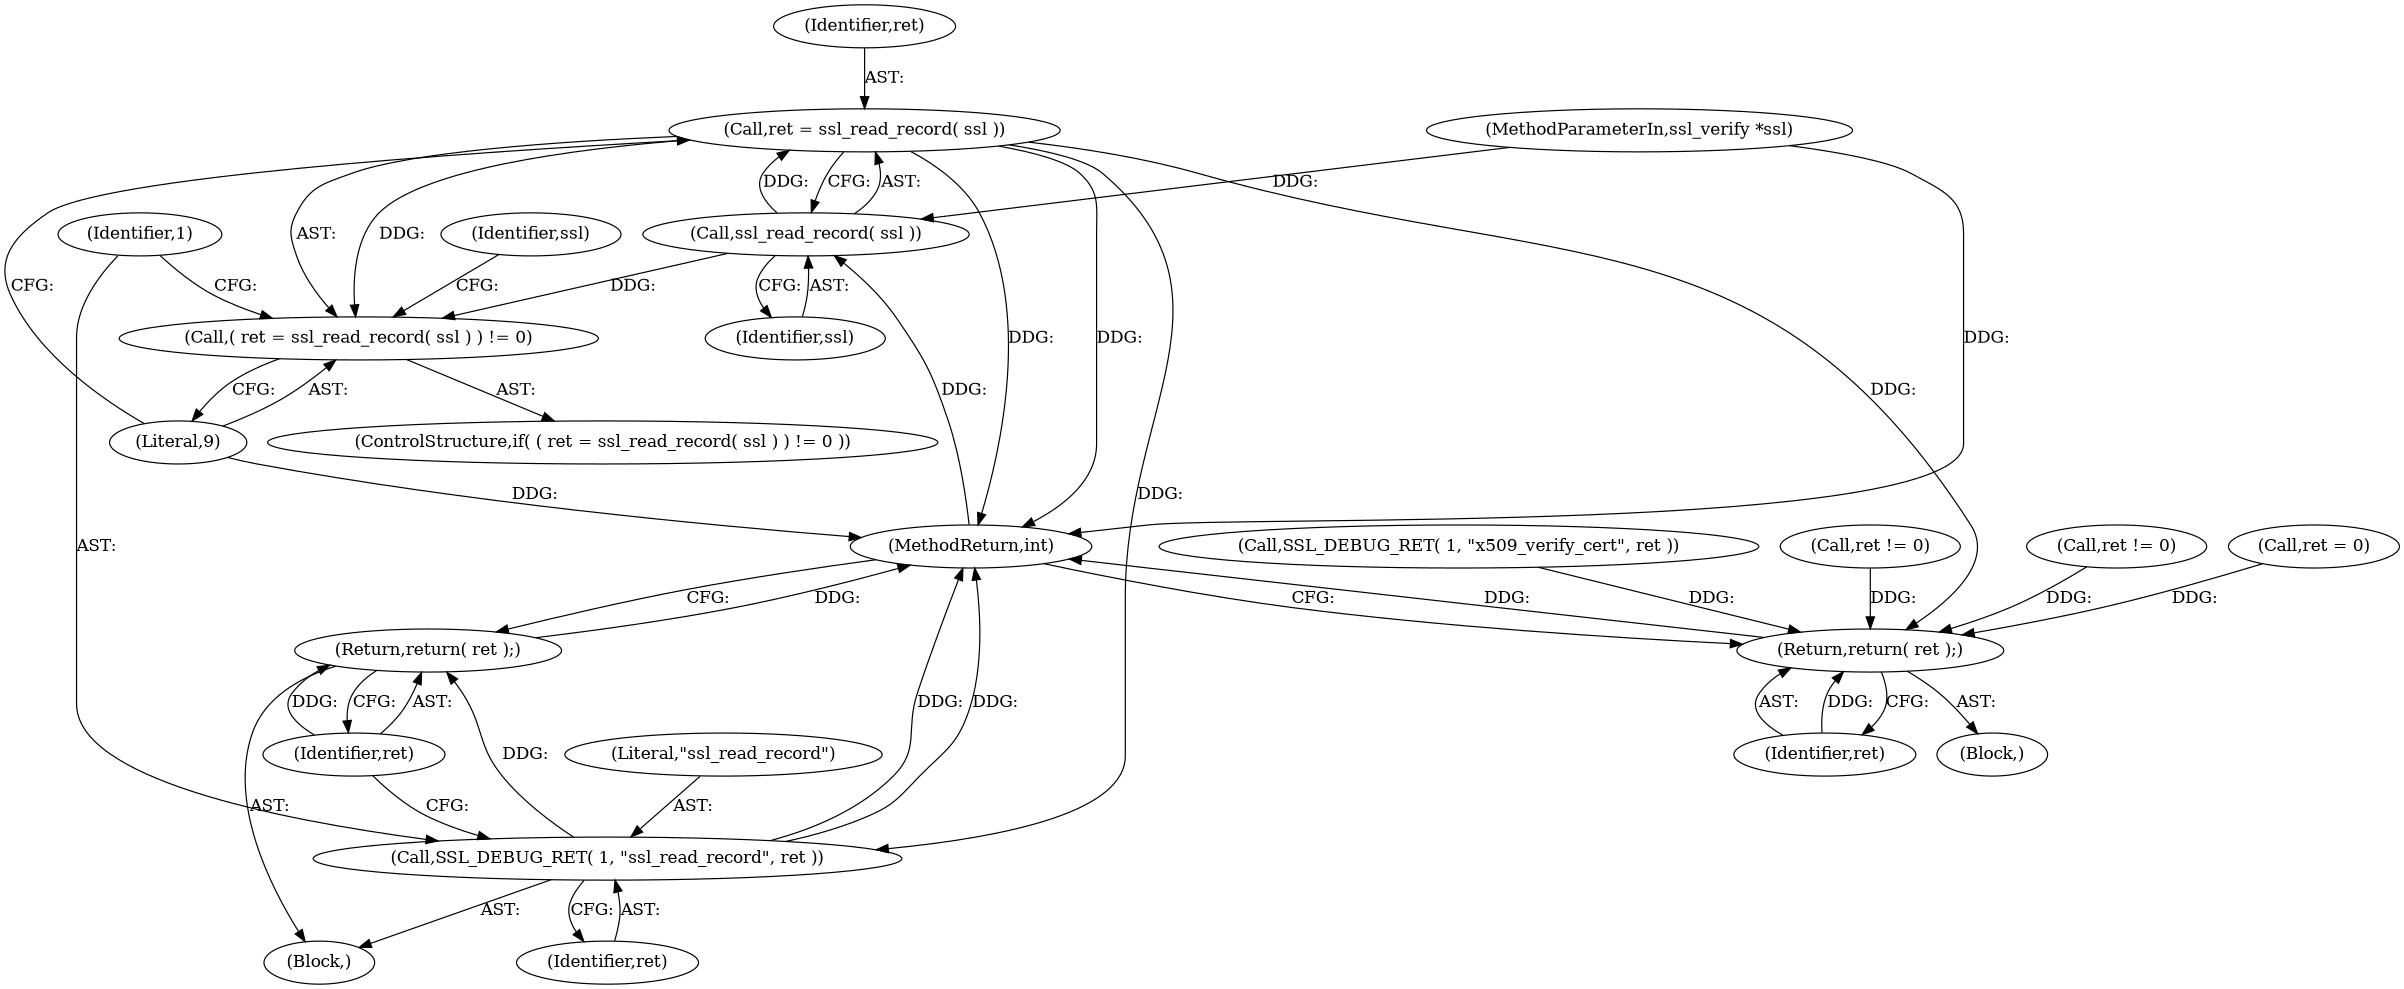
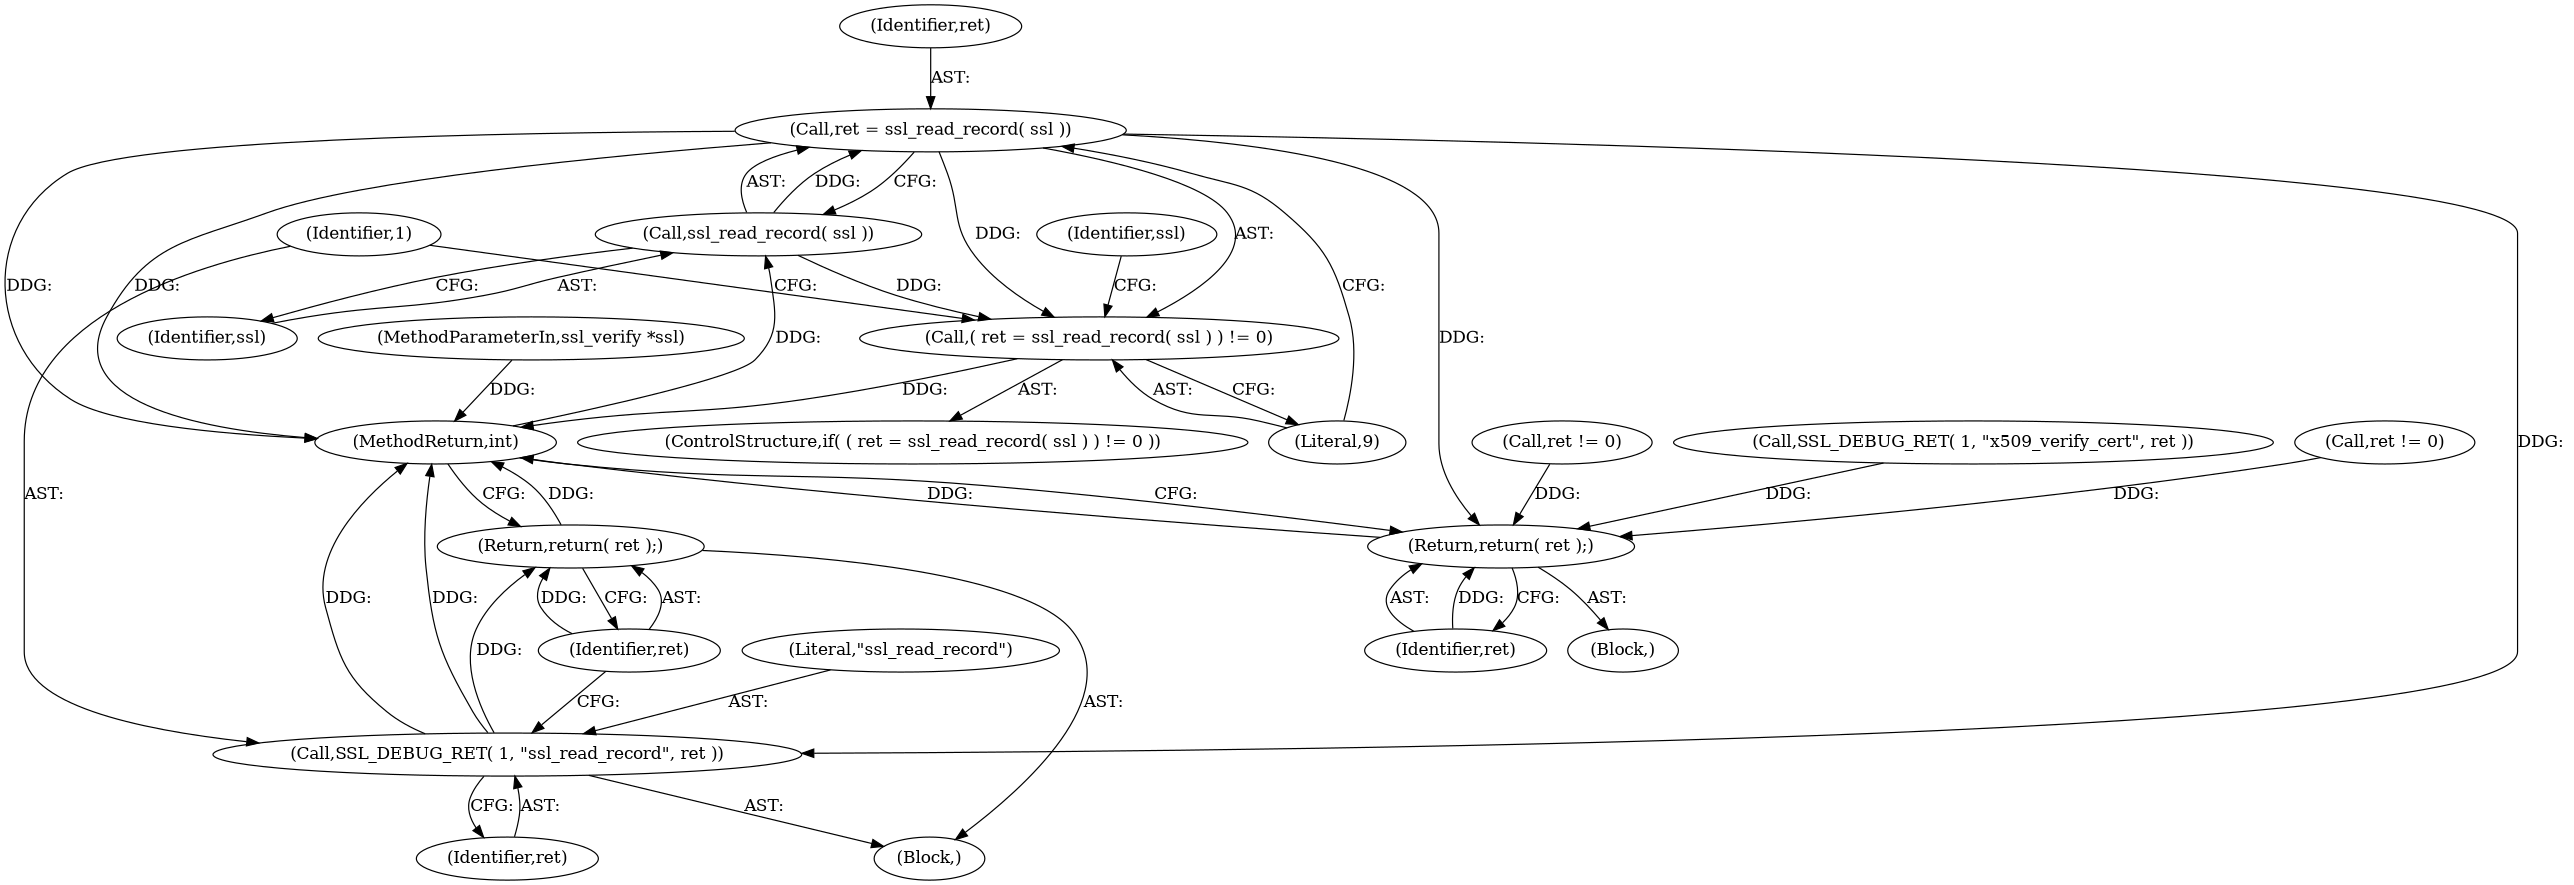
(1207, 184) -> none
(537, 506) -> (777, 403)
(2314, 546) -> none
